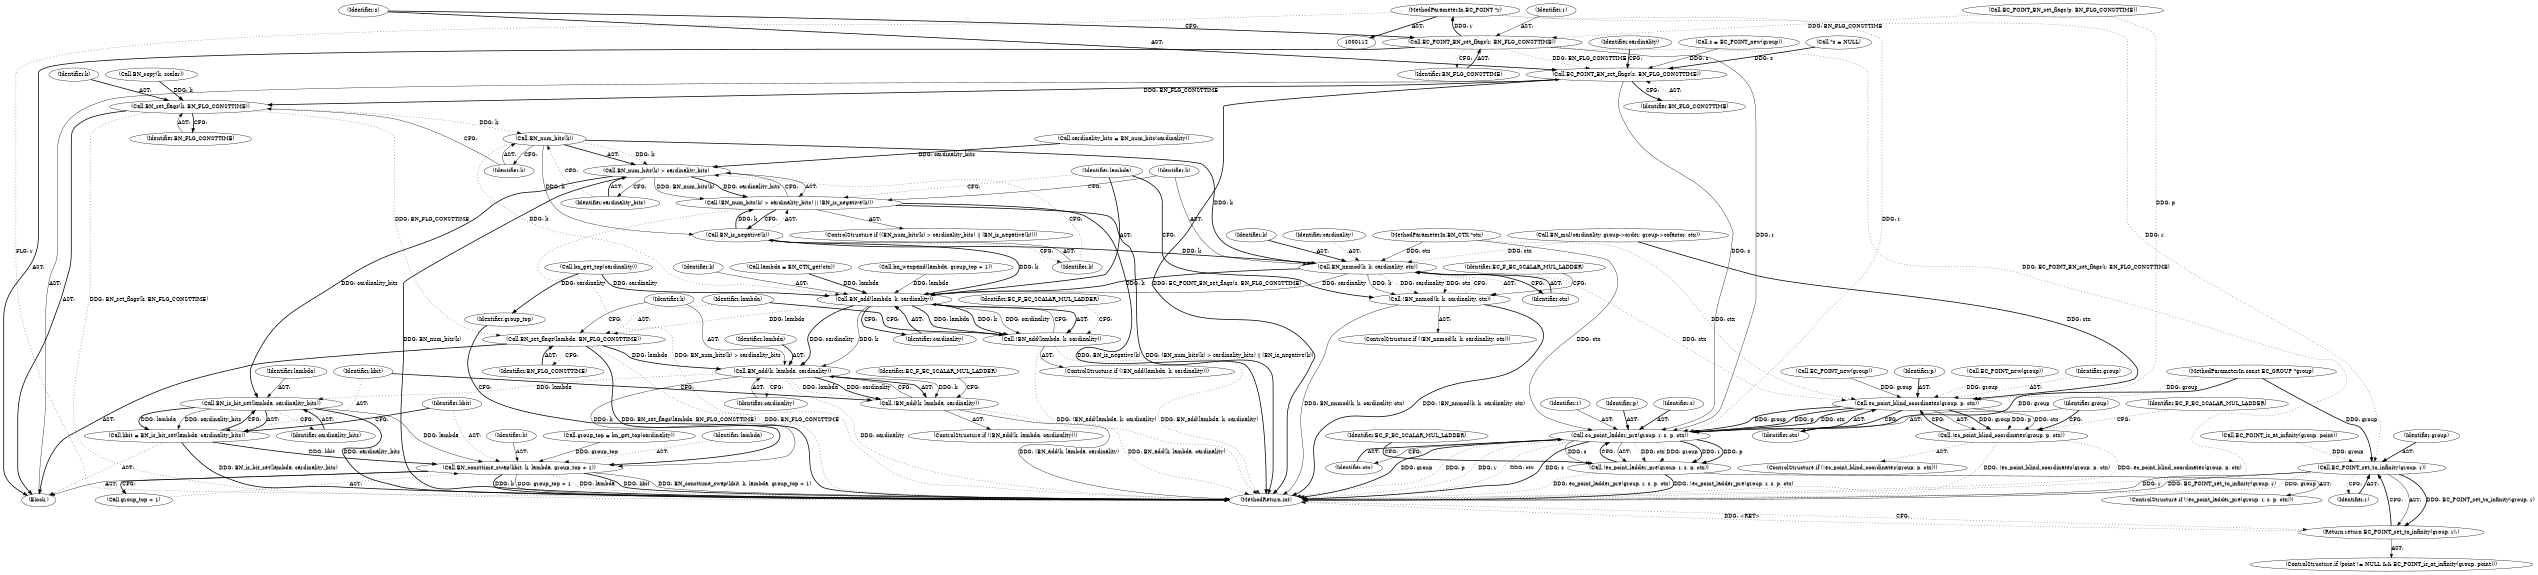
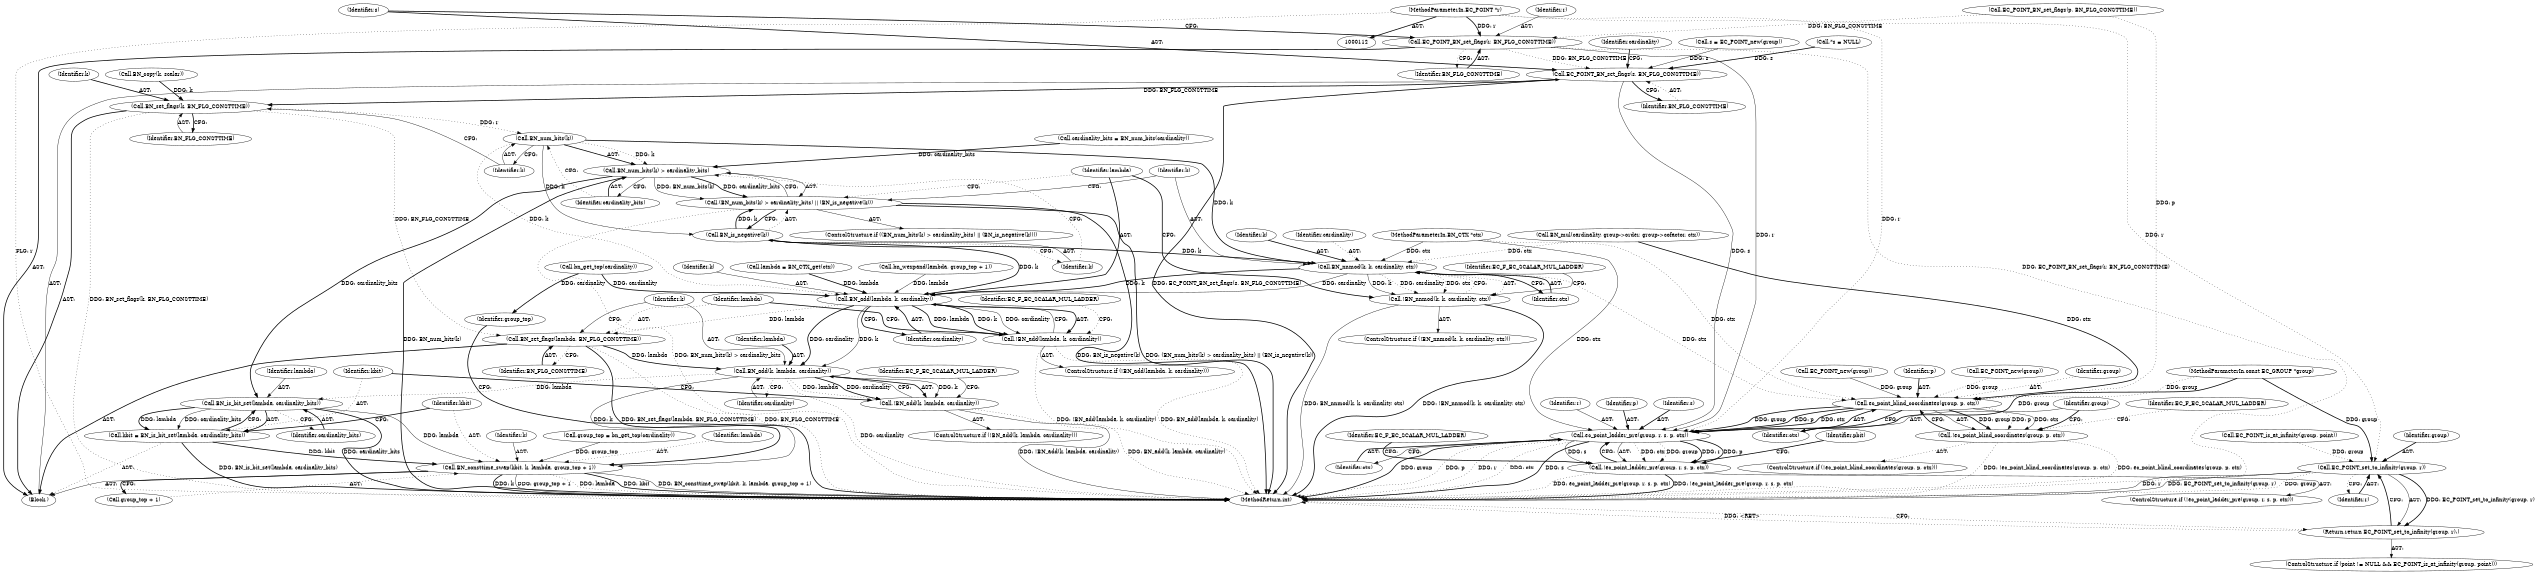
(1454, 30) -> (1474, 24)
(489, 123) -> (489, 123)
none -> (1846, 436)
